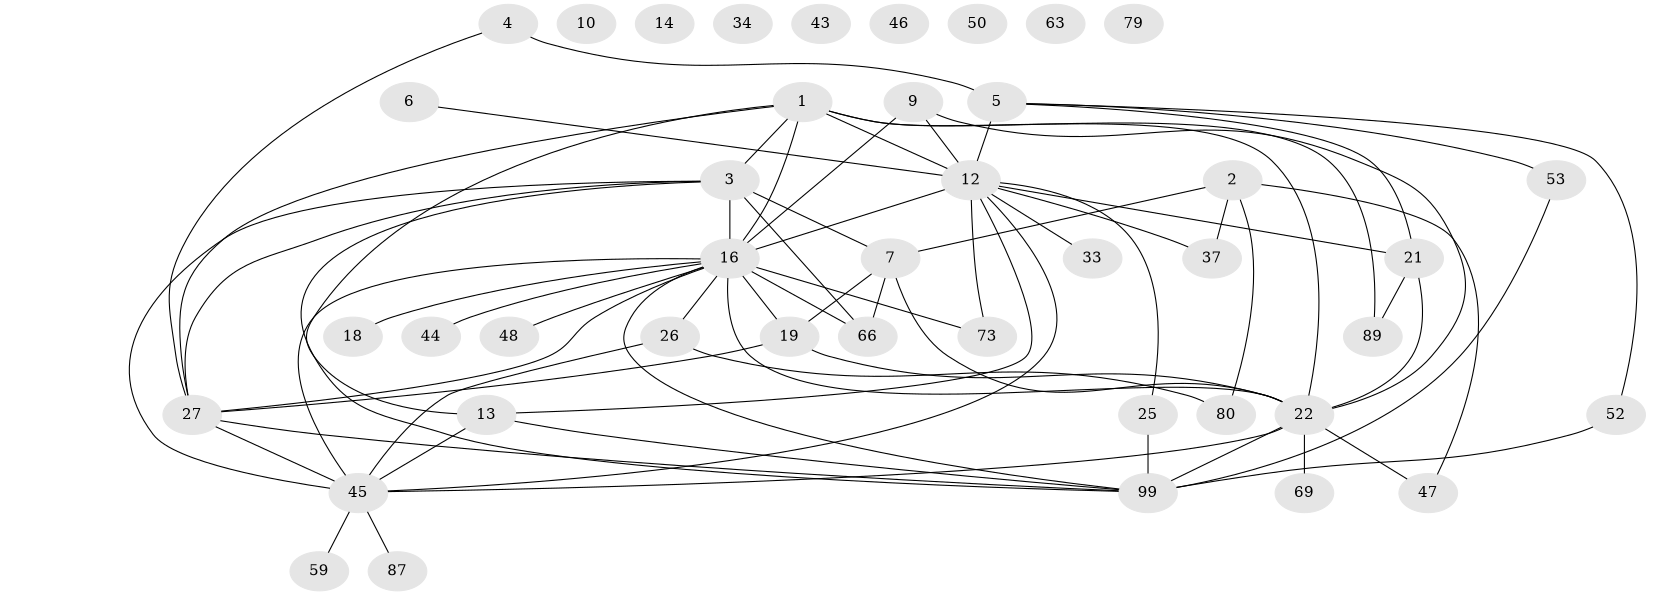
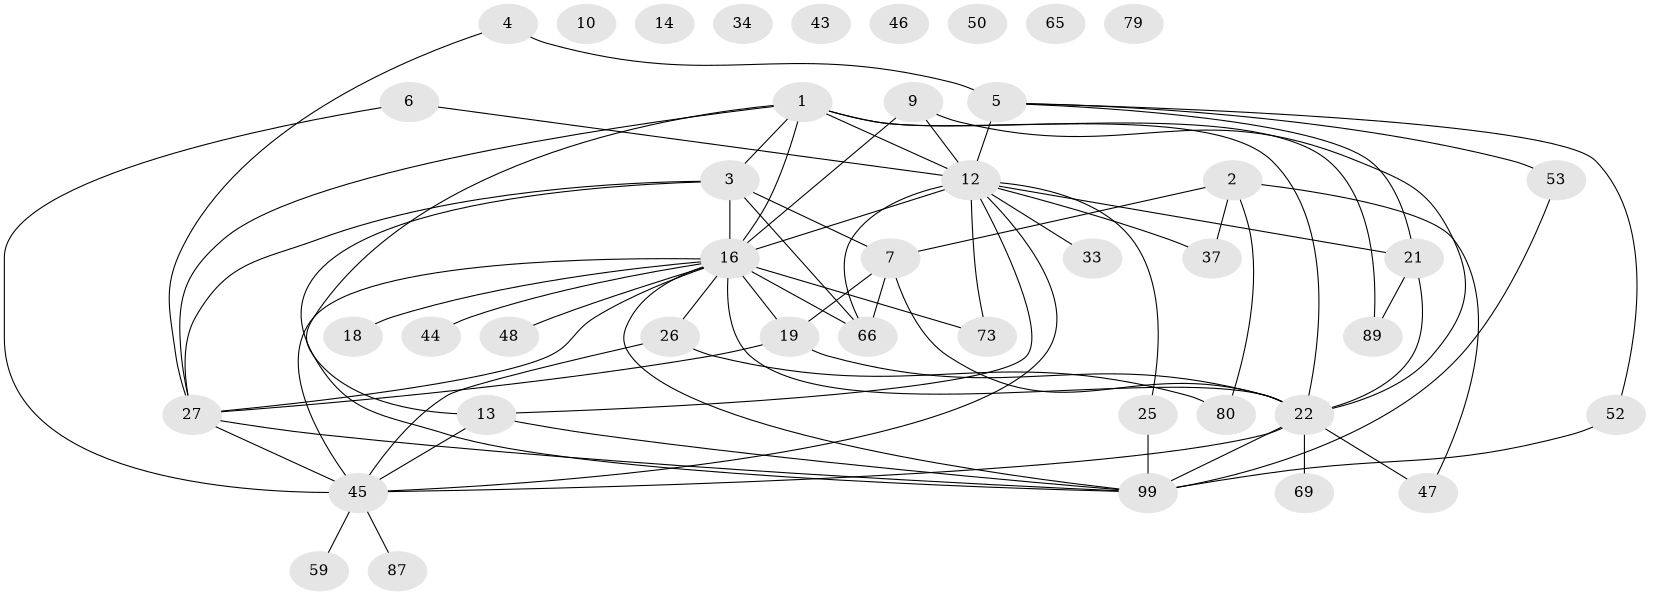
(1056, 24) -> (1056, 24)
(272, 219) -> (4, 285)
none -> (859, 229)
